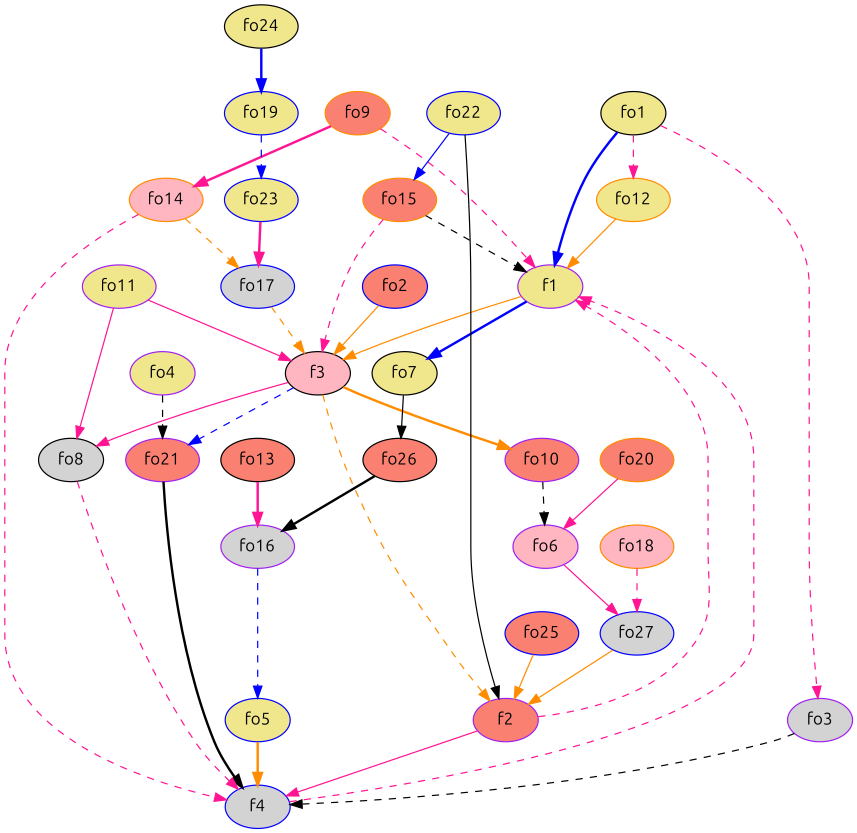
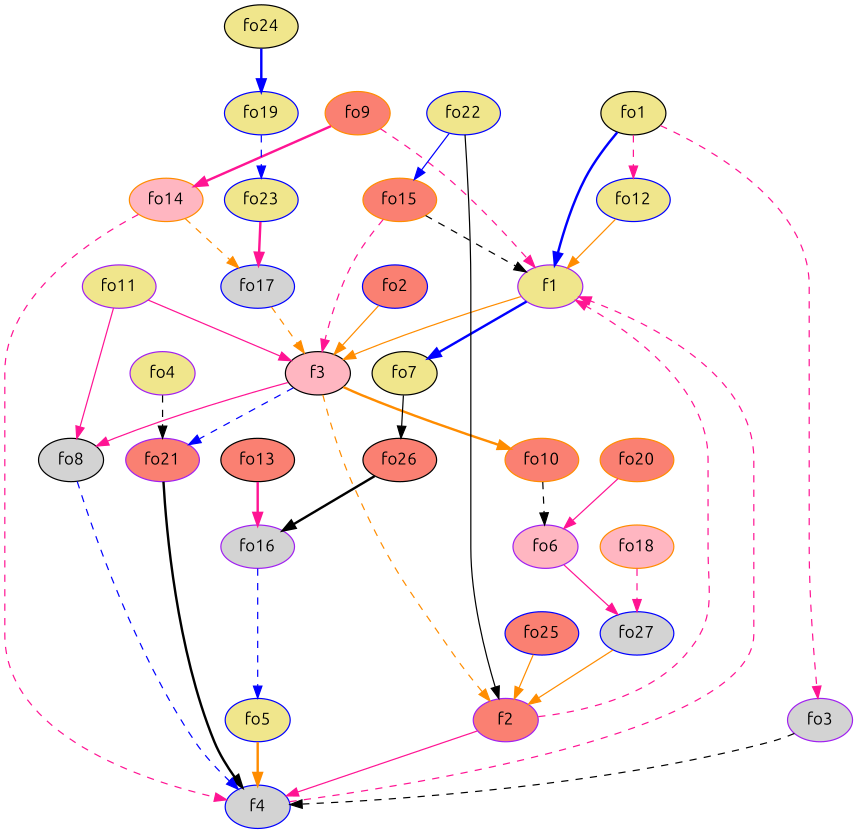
(633, 200) -> (633, 200)
(542, 460) -> (542, 460)
(138, 639) -> (138, 639)
